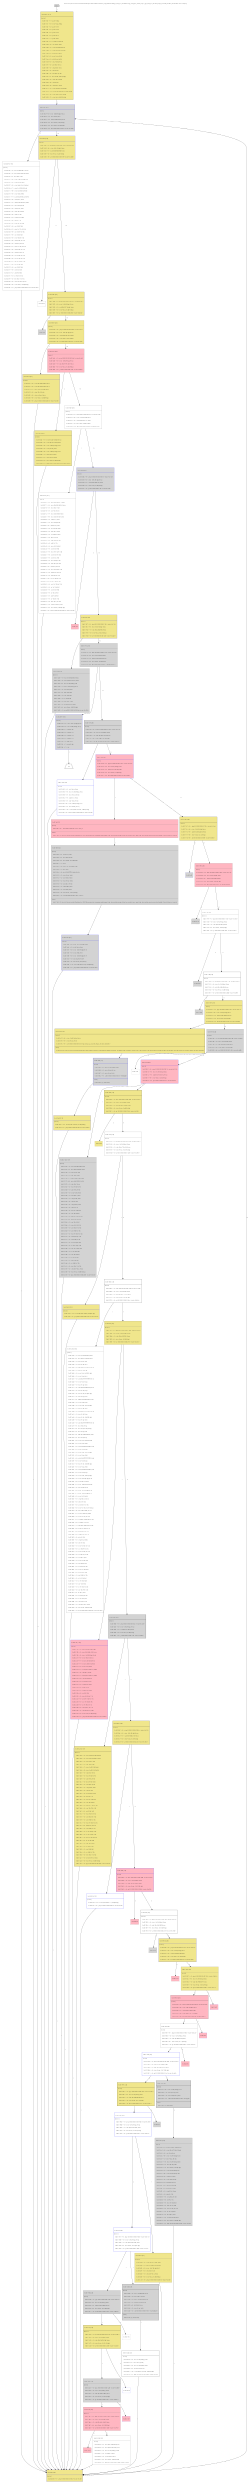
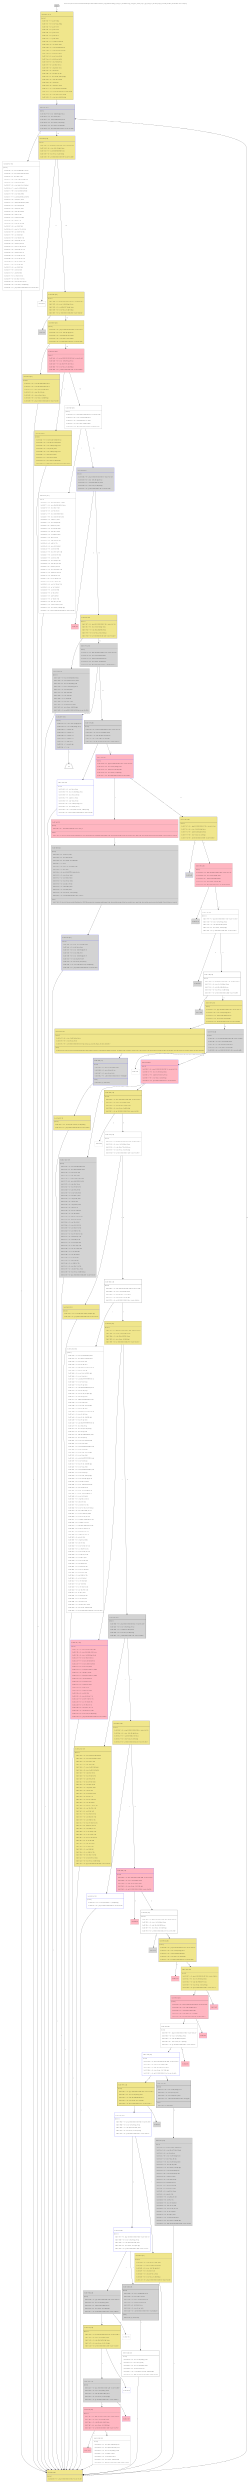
(99, 1144) -> (99, 1144)
